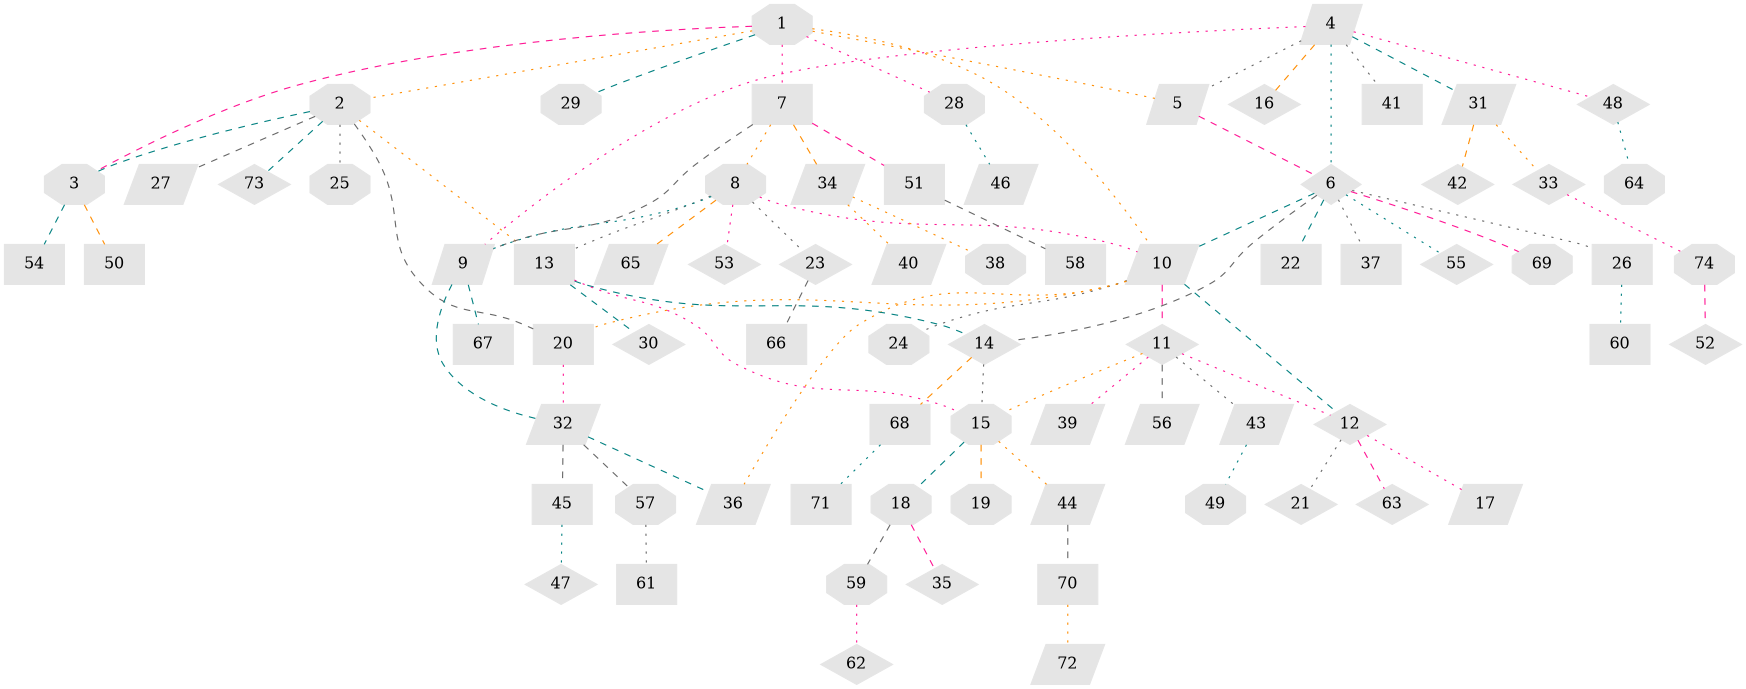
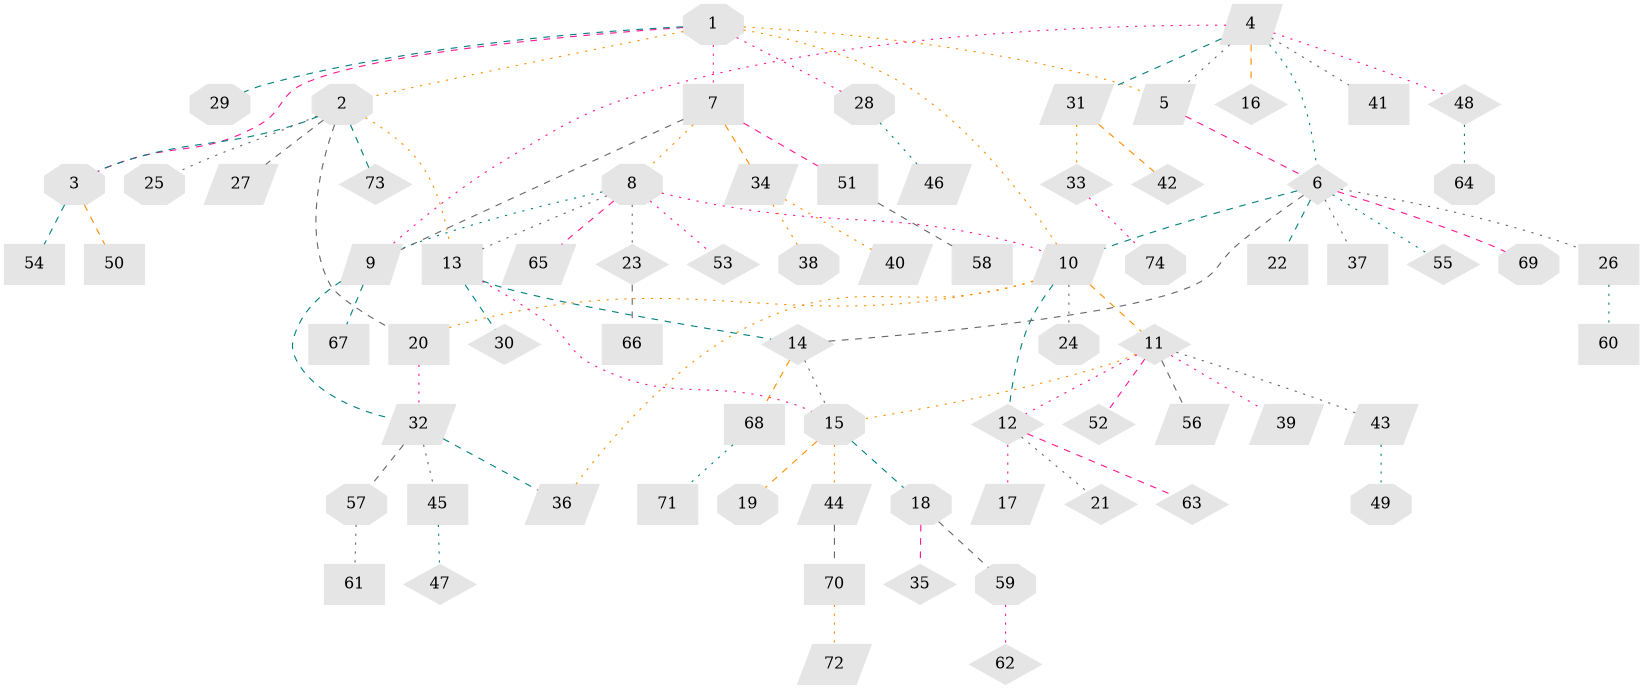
(686, 222) -> (588, 223)
(1162, 298) -> (1122, 314)
(1705, 305) -> (1127, 384)
(563, 465) -> (428, 465)
